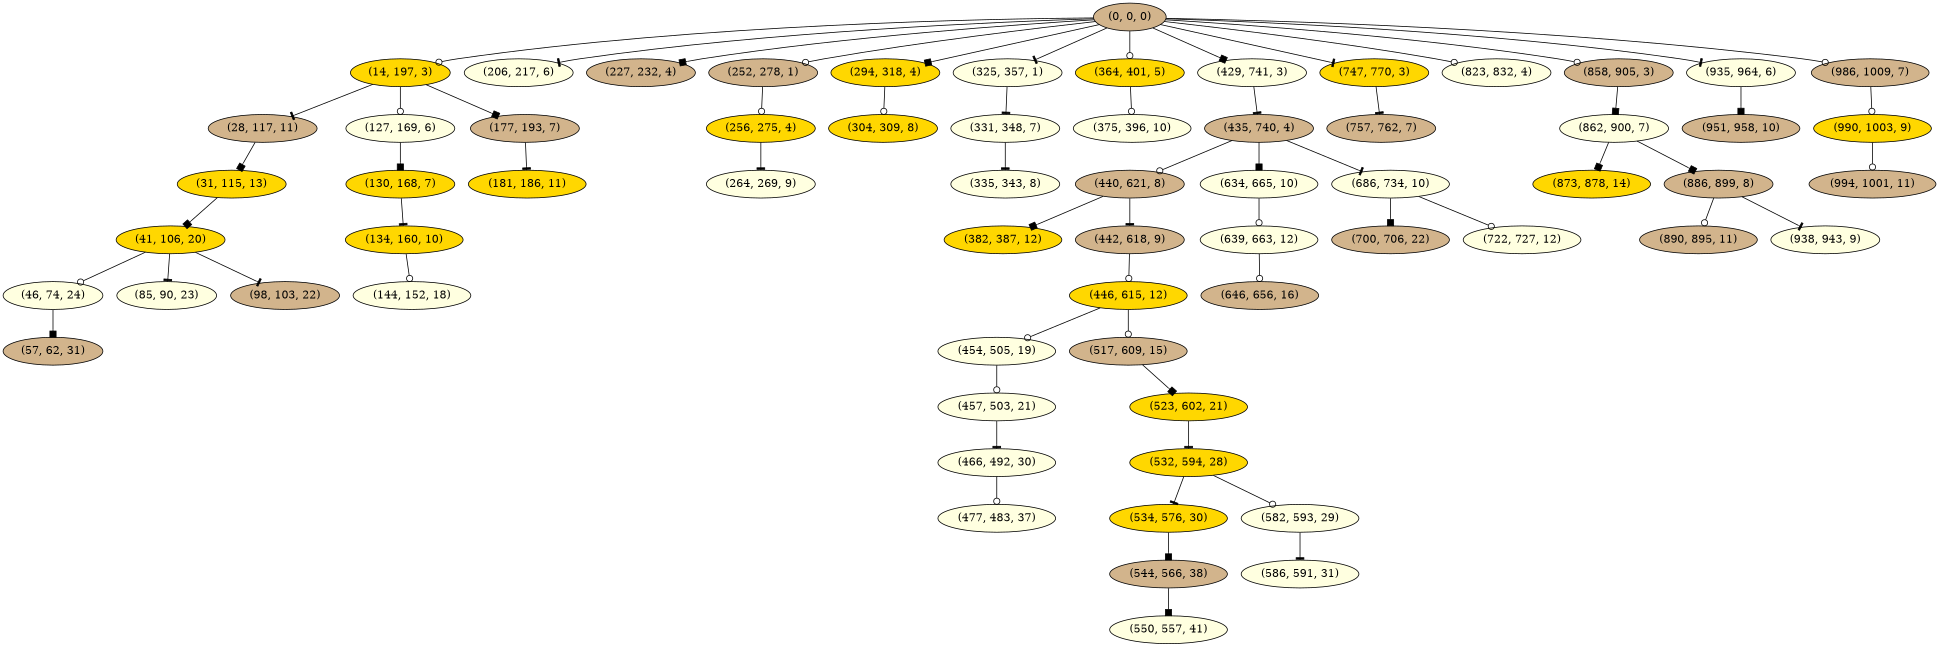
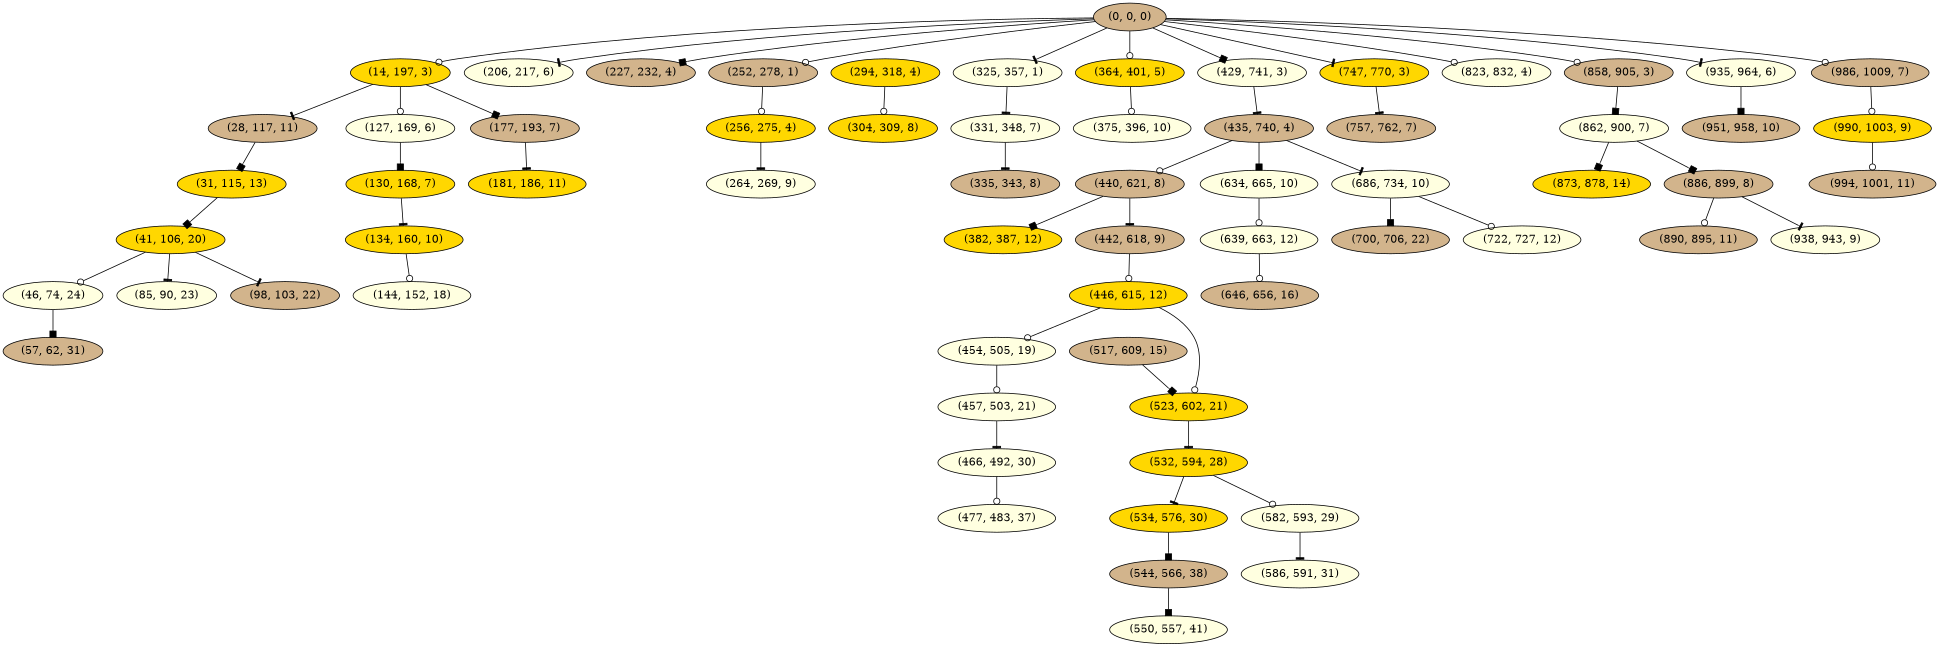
(1016, 43) -> none
(1005, 184) -> (1005, 184)
(1128, 320) -> (1195, 339)
